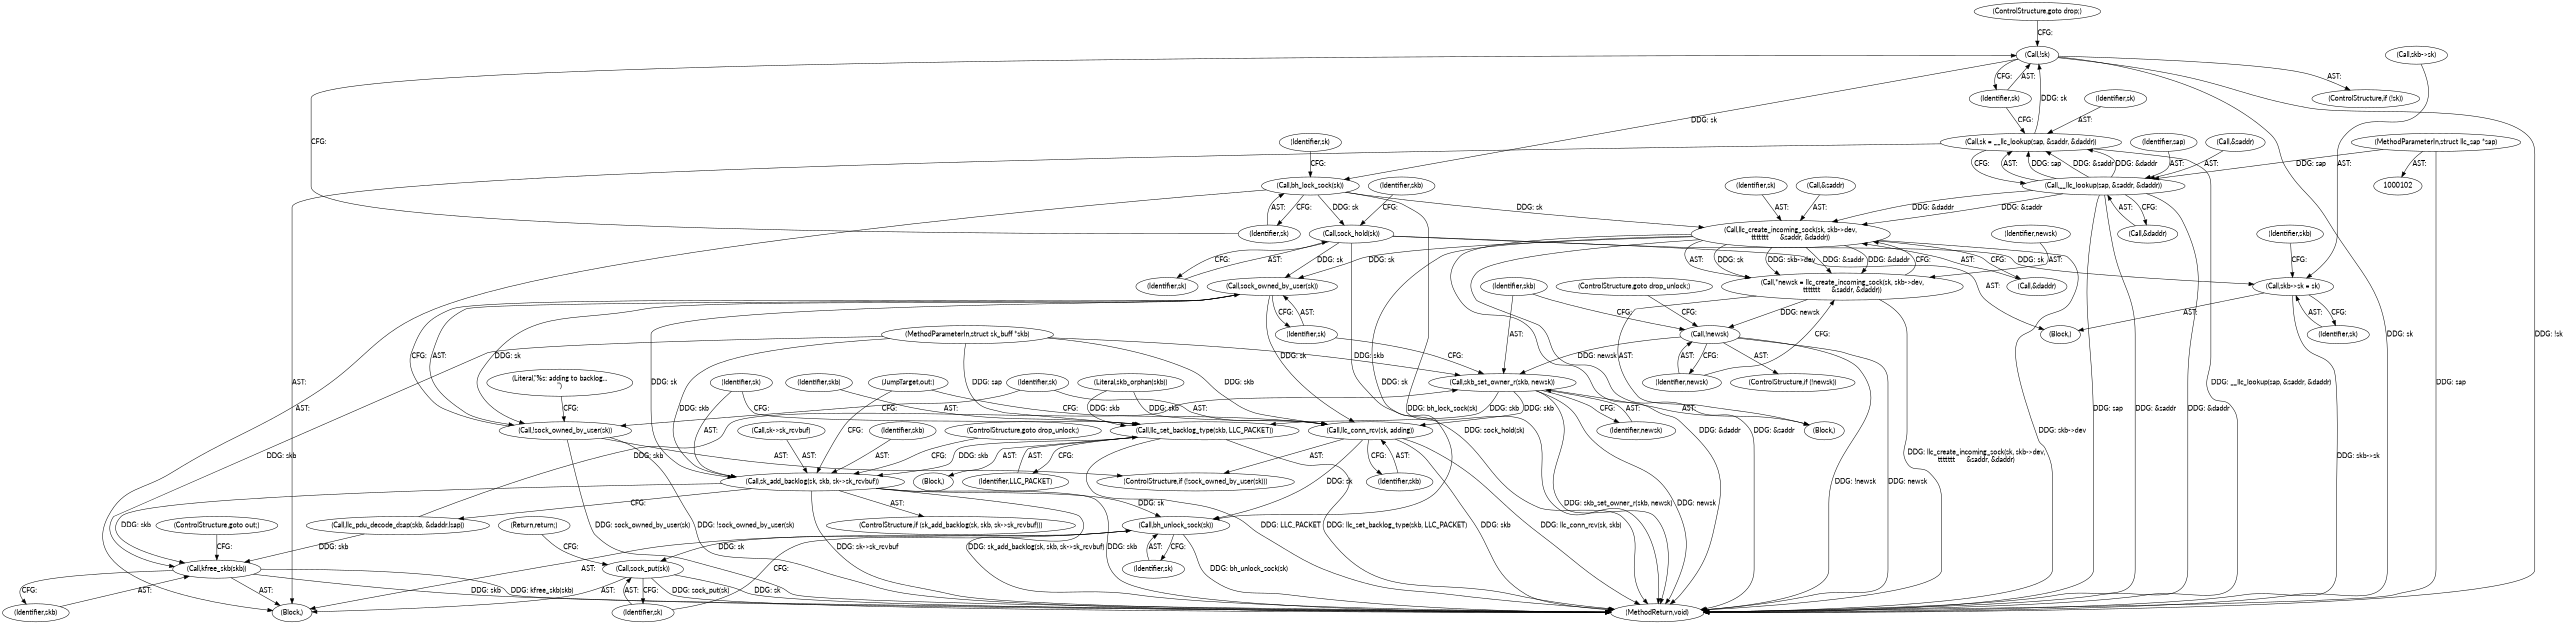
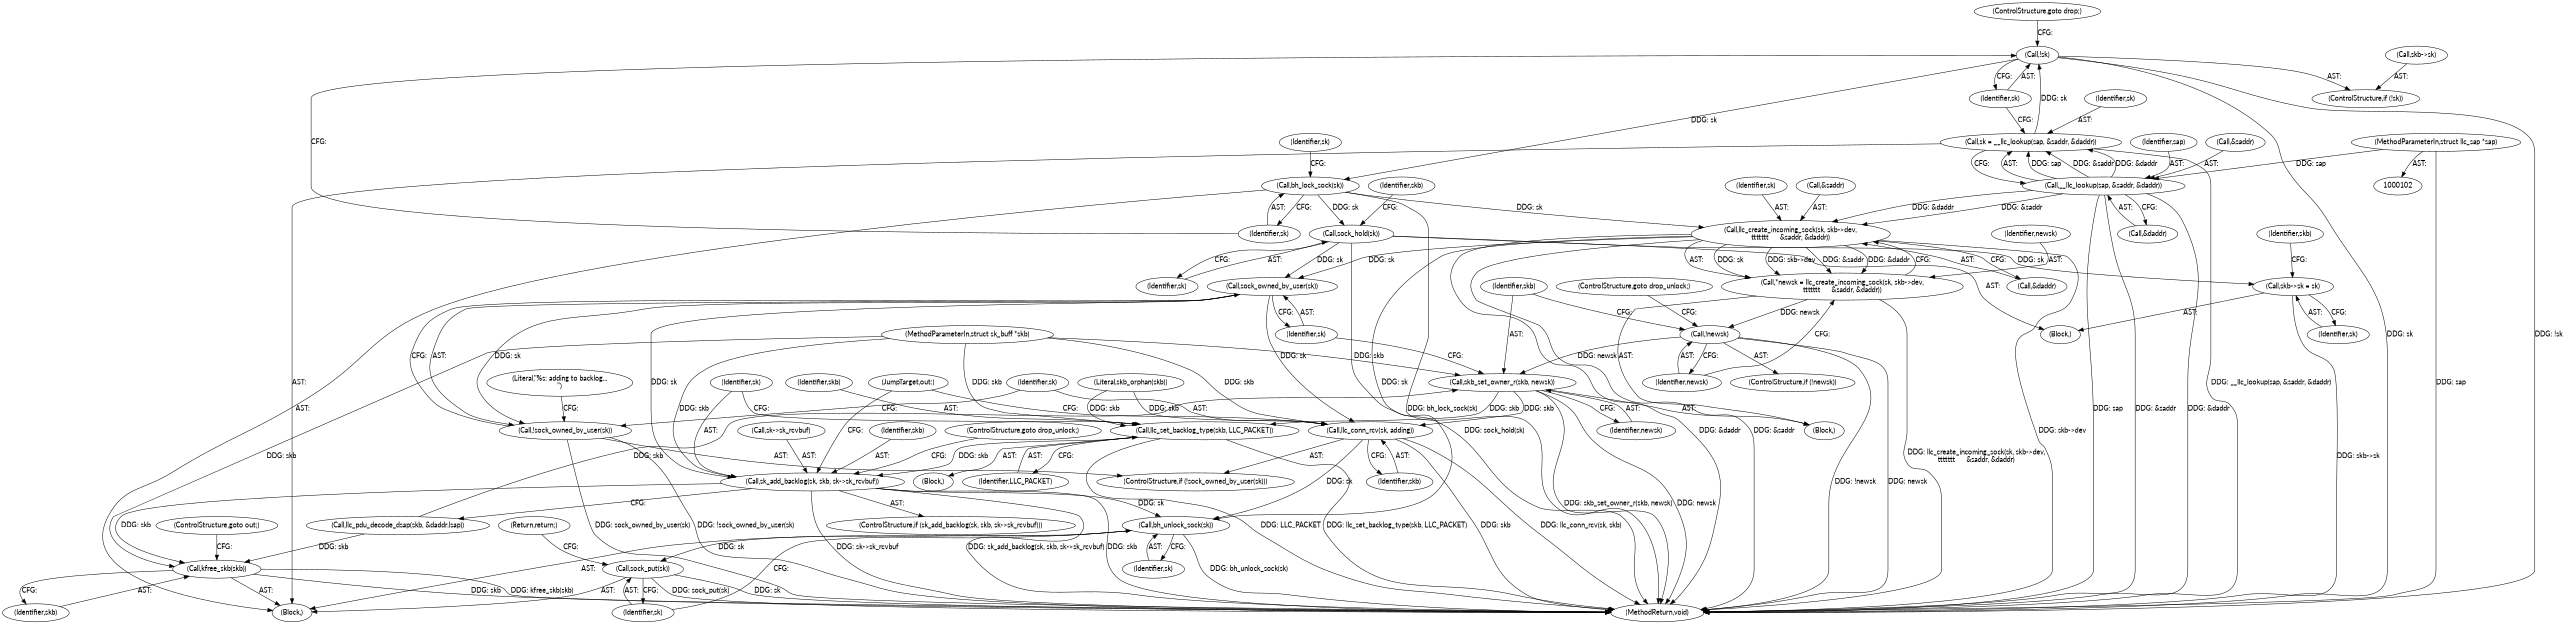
(2340, 143) -> (2393, 75)
(987, 383) -> (987, 383)
